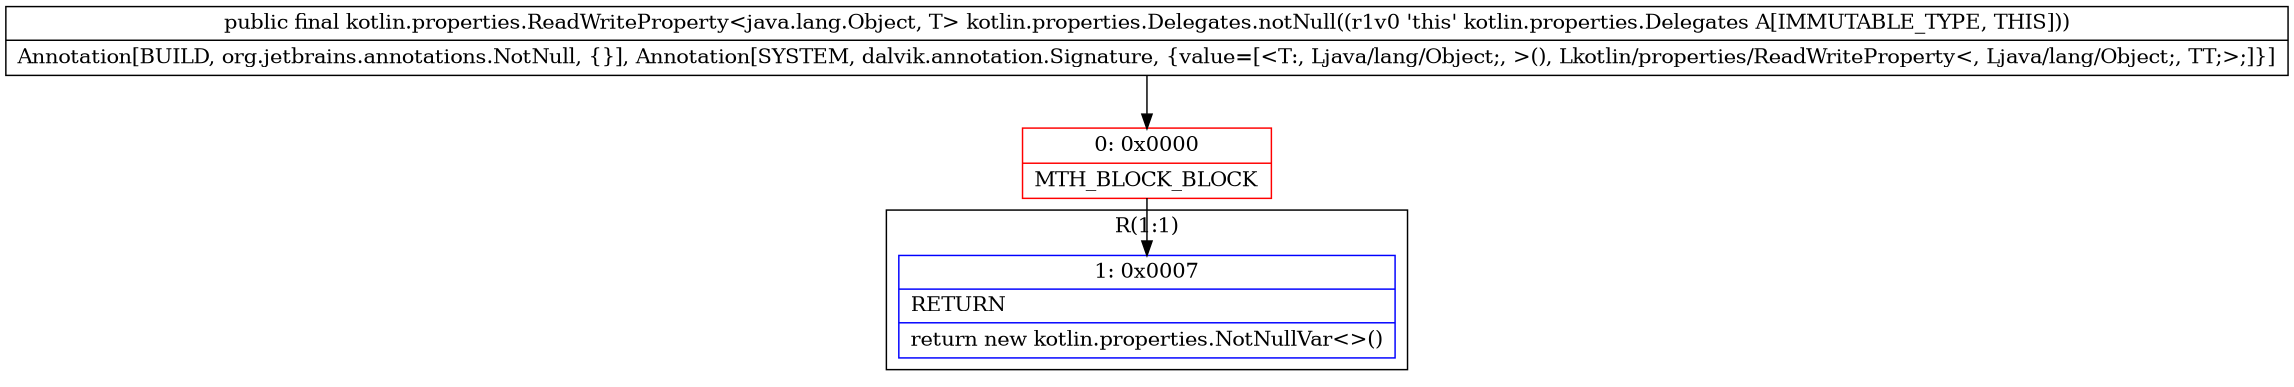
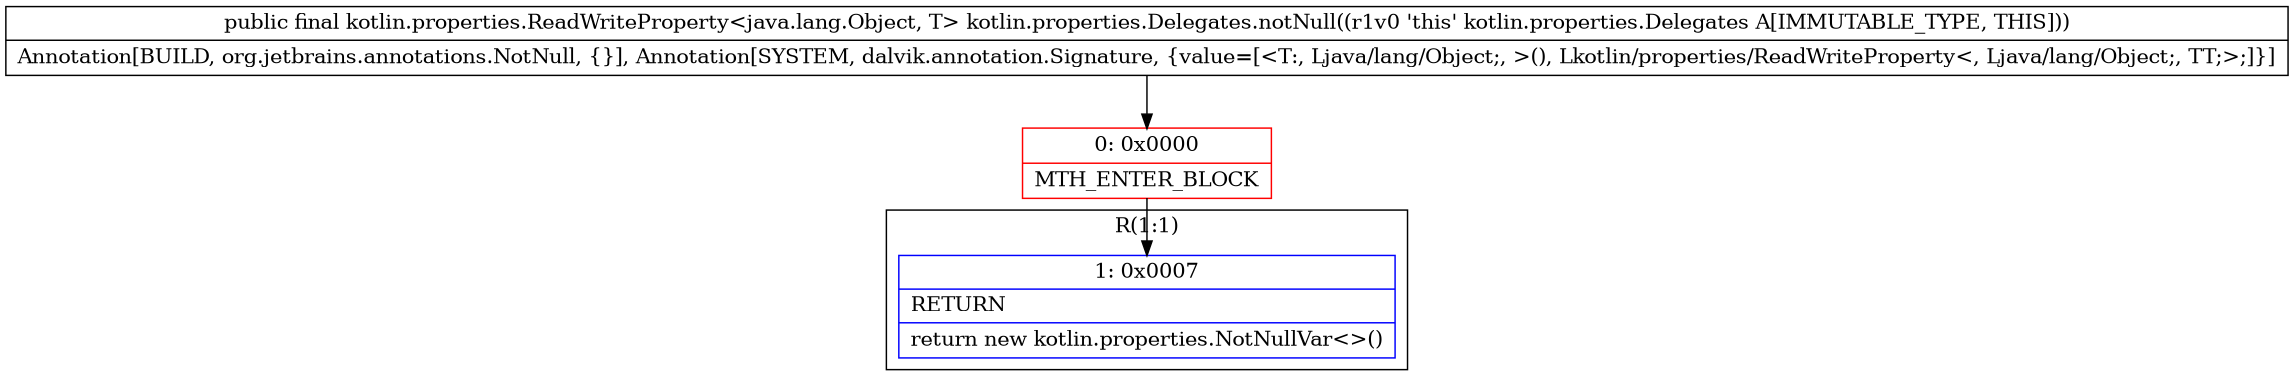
(1146, 180) -> (1147, 180)
